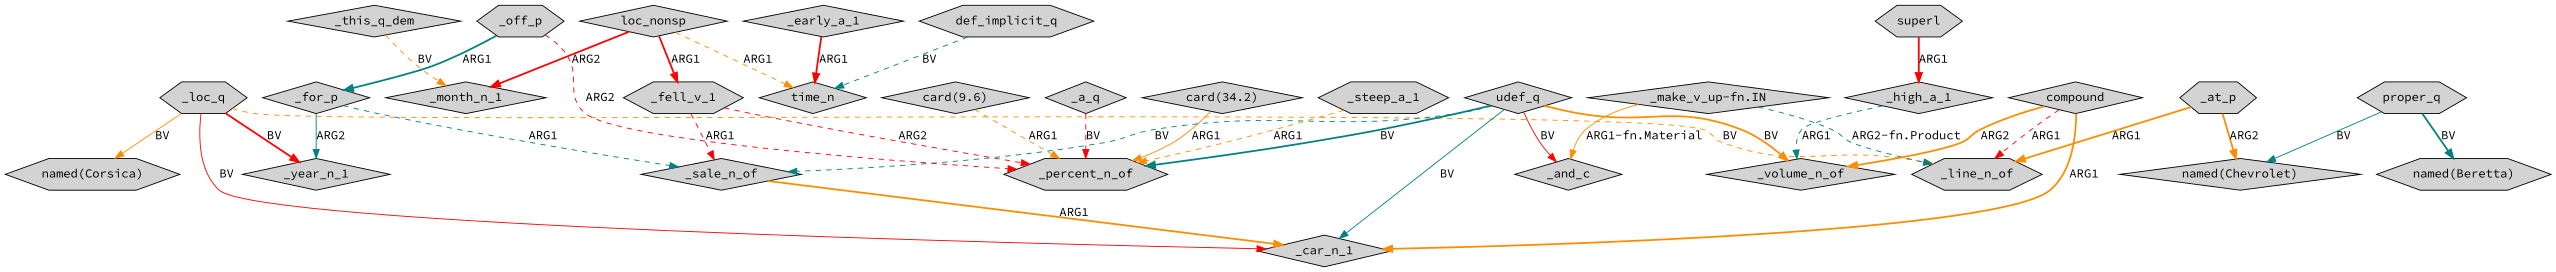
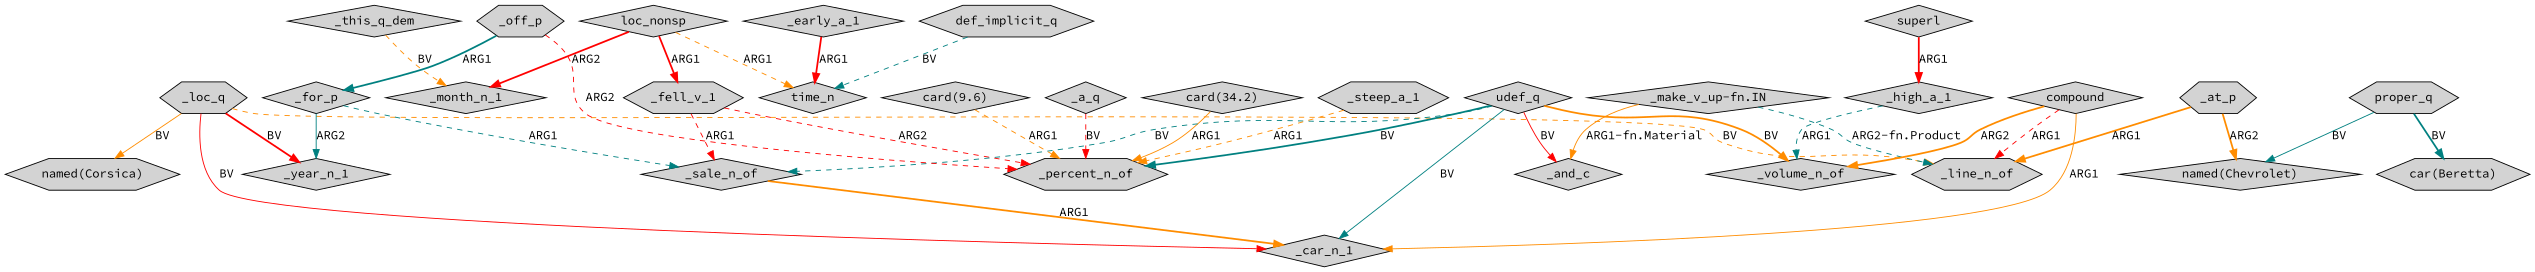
(1919, 21) -> (1919, 21)
(2464, 174) -> (2453, 174)
(1765, 234) -> (1765, 234)
